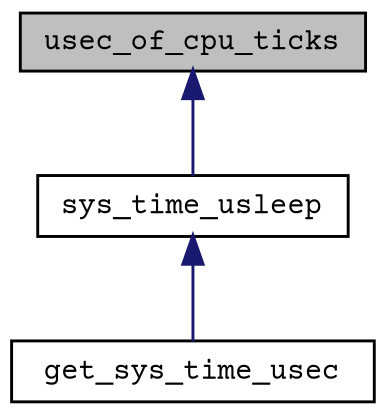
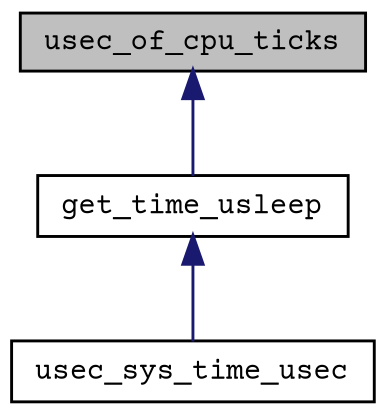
(193, 206) -> (193, 206)
(193, 371) -> (193, 371)
